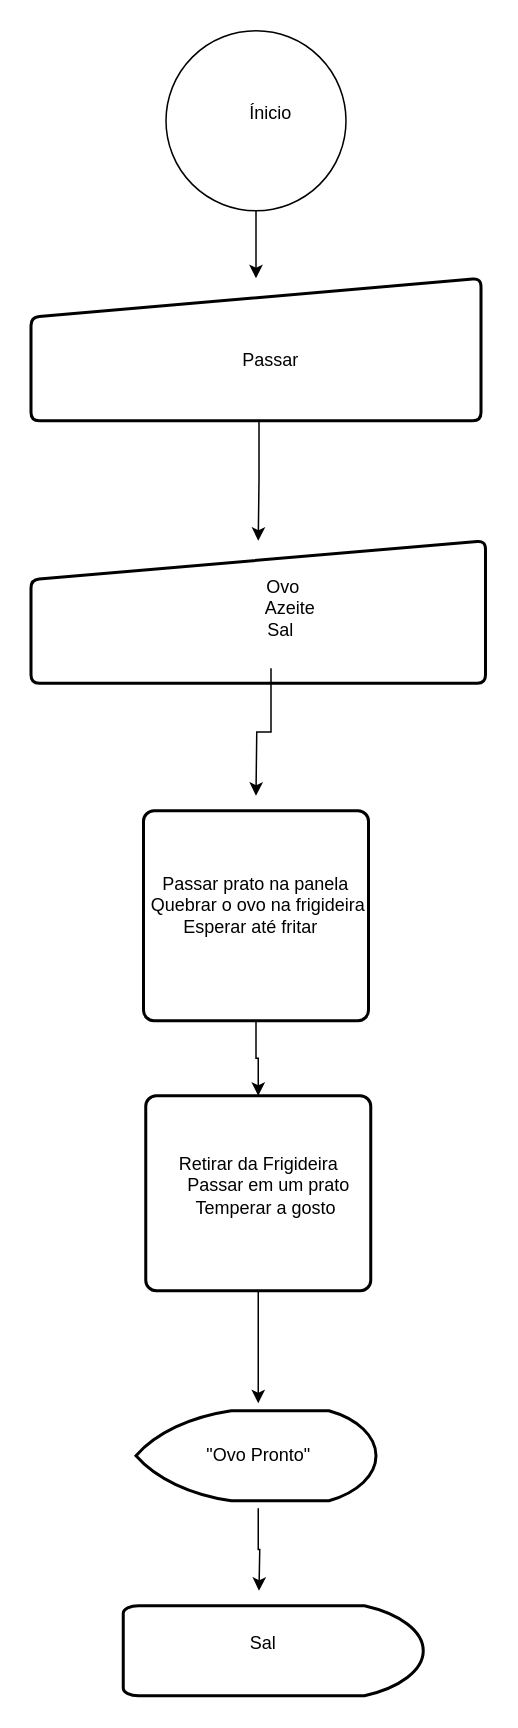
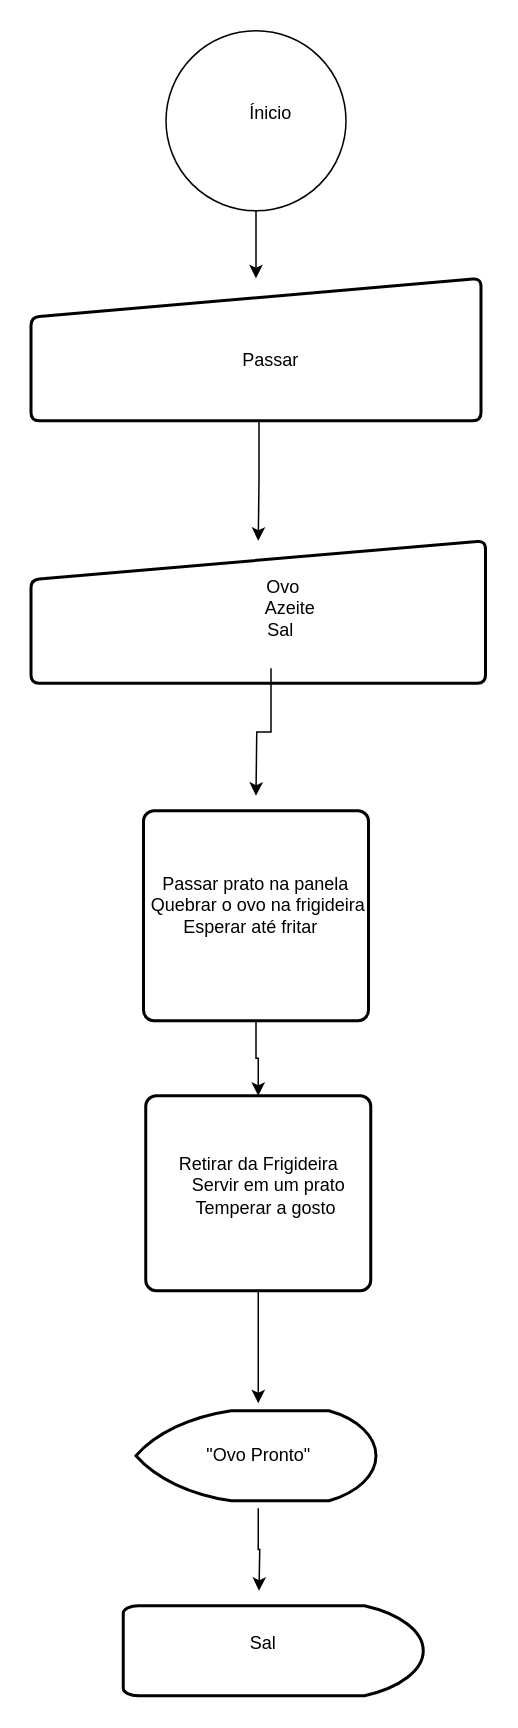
(259, 1186) -> (259, 1186)
